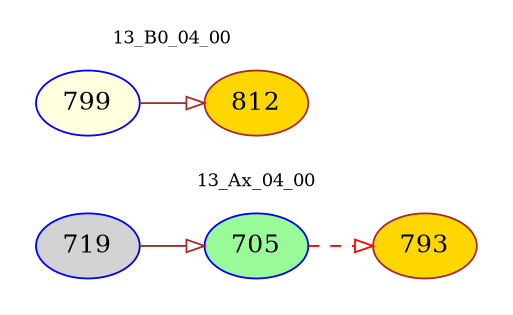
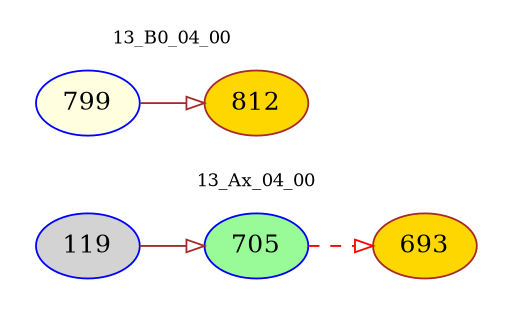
(88, 246) -> (88, 246)
(425, 246) -> (425, 246)
